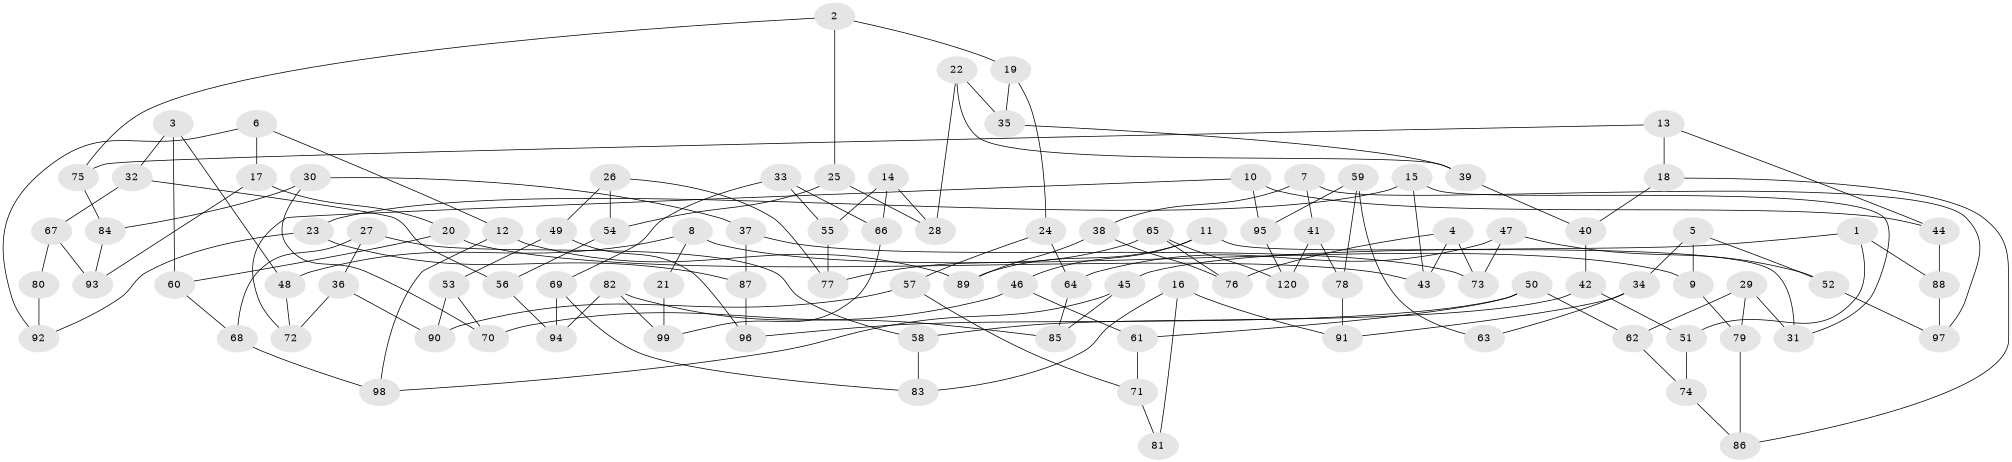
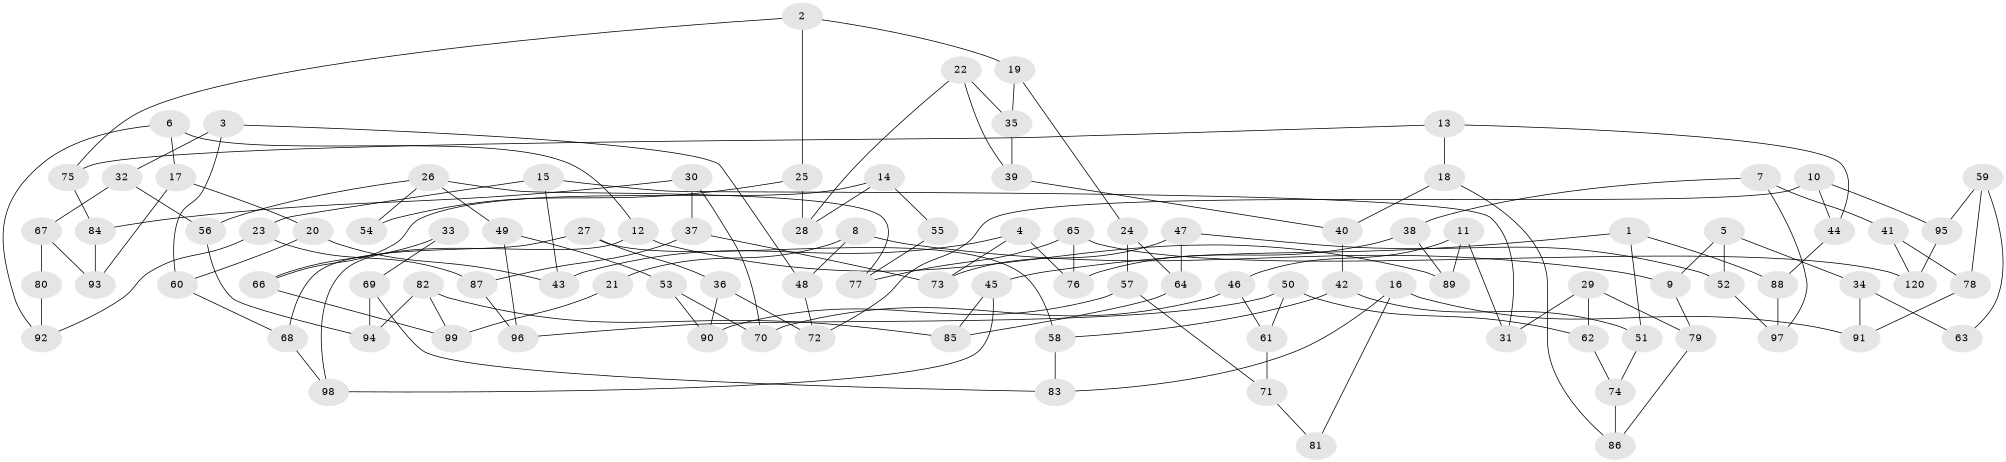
(807, 207) -> none
(557, 258) -> (314, 197)
